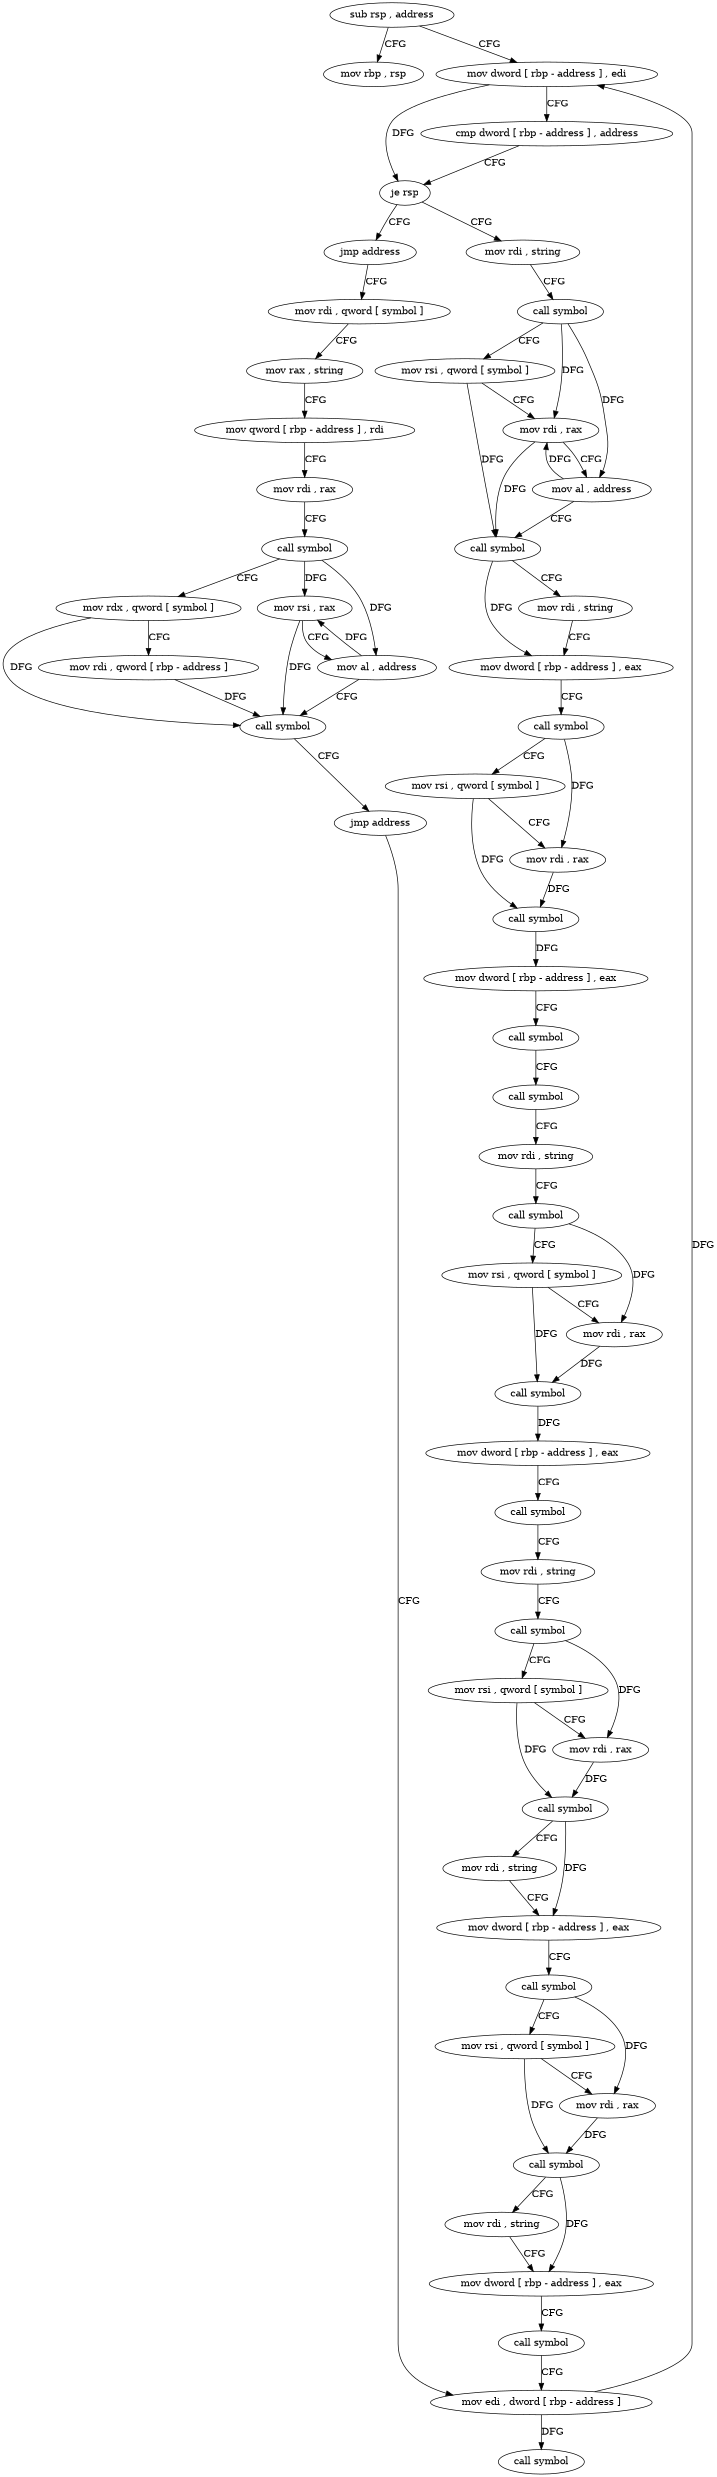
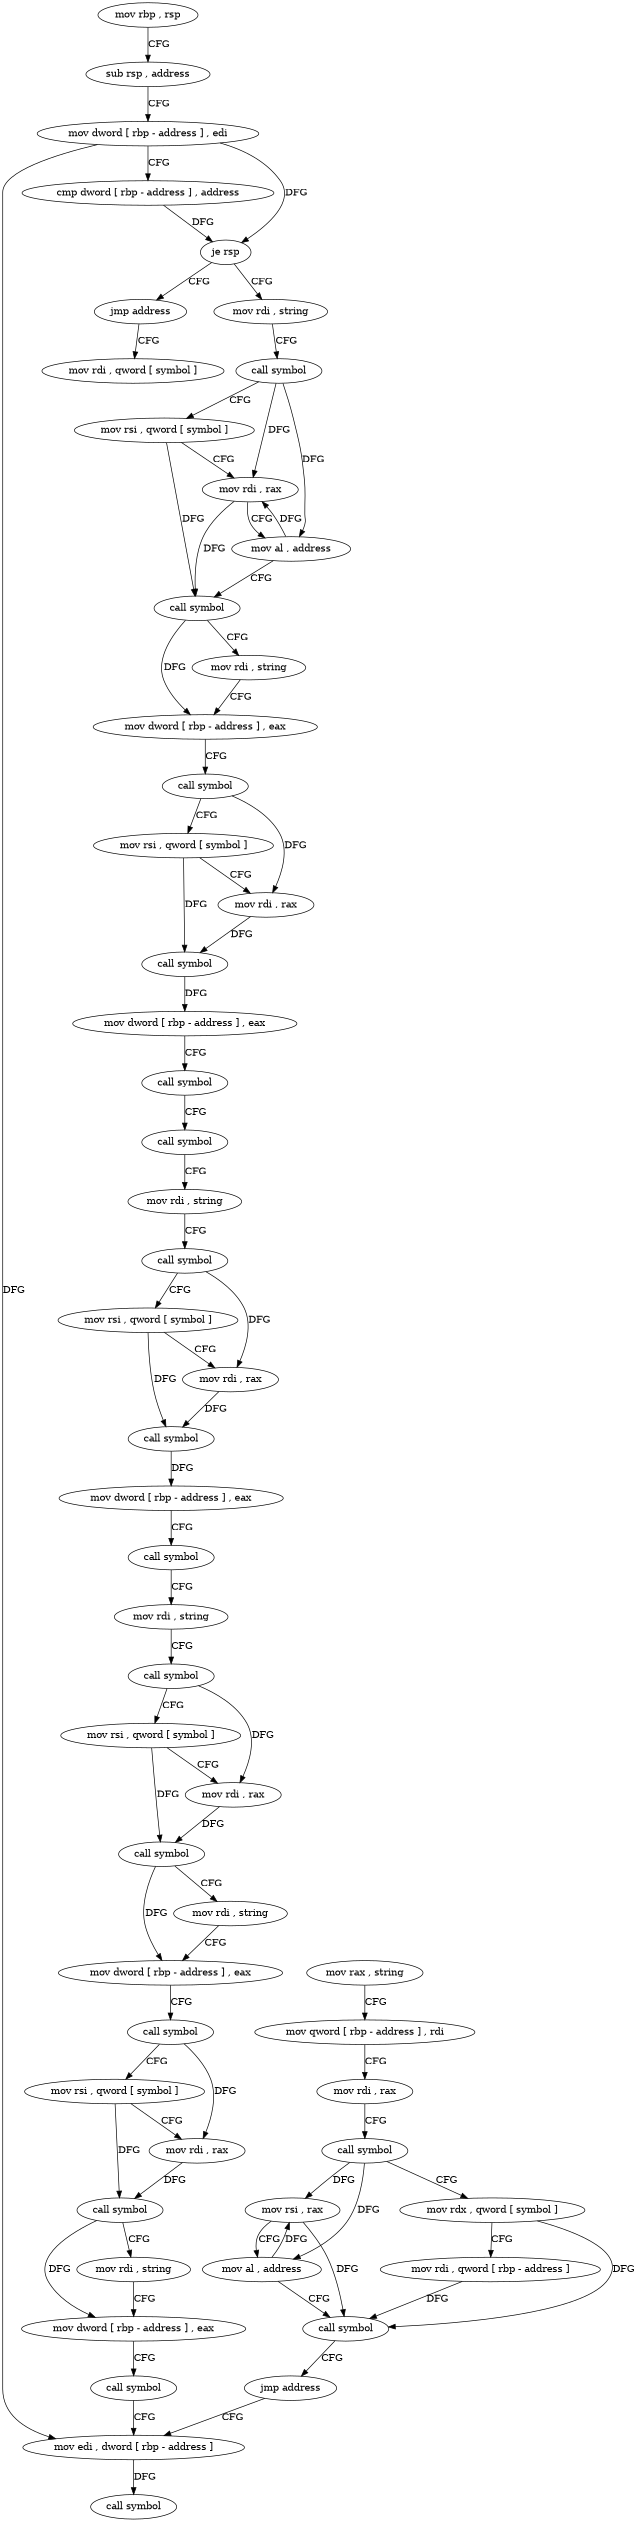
(384, 41) -> (148, 41)
(495, 163) -> (203, 223)
(334, 339) -> none
(692, 1243) -> (3, 1271)
